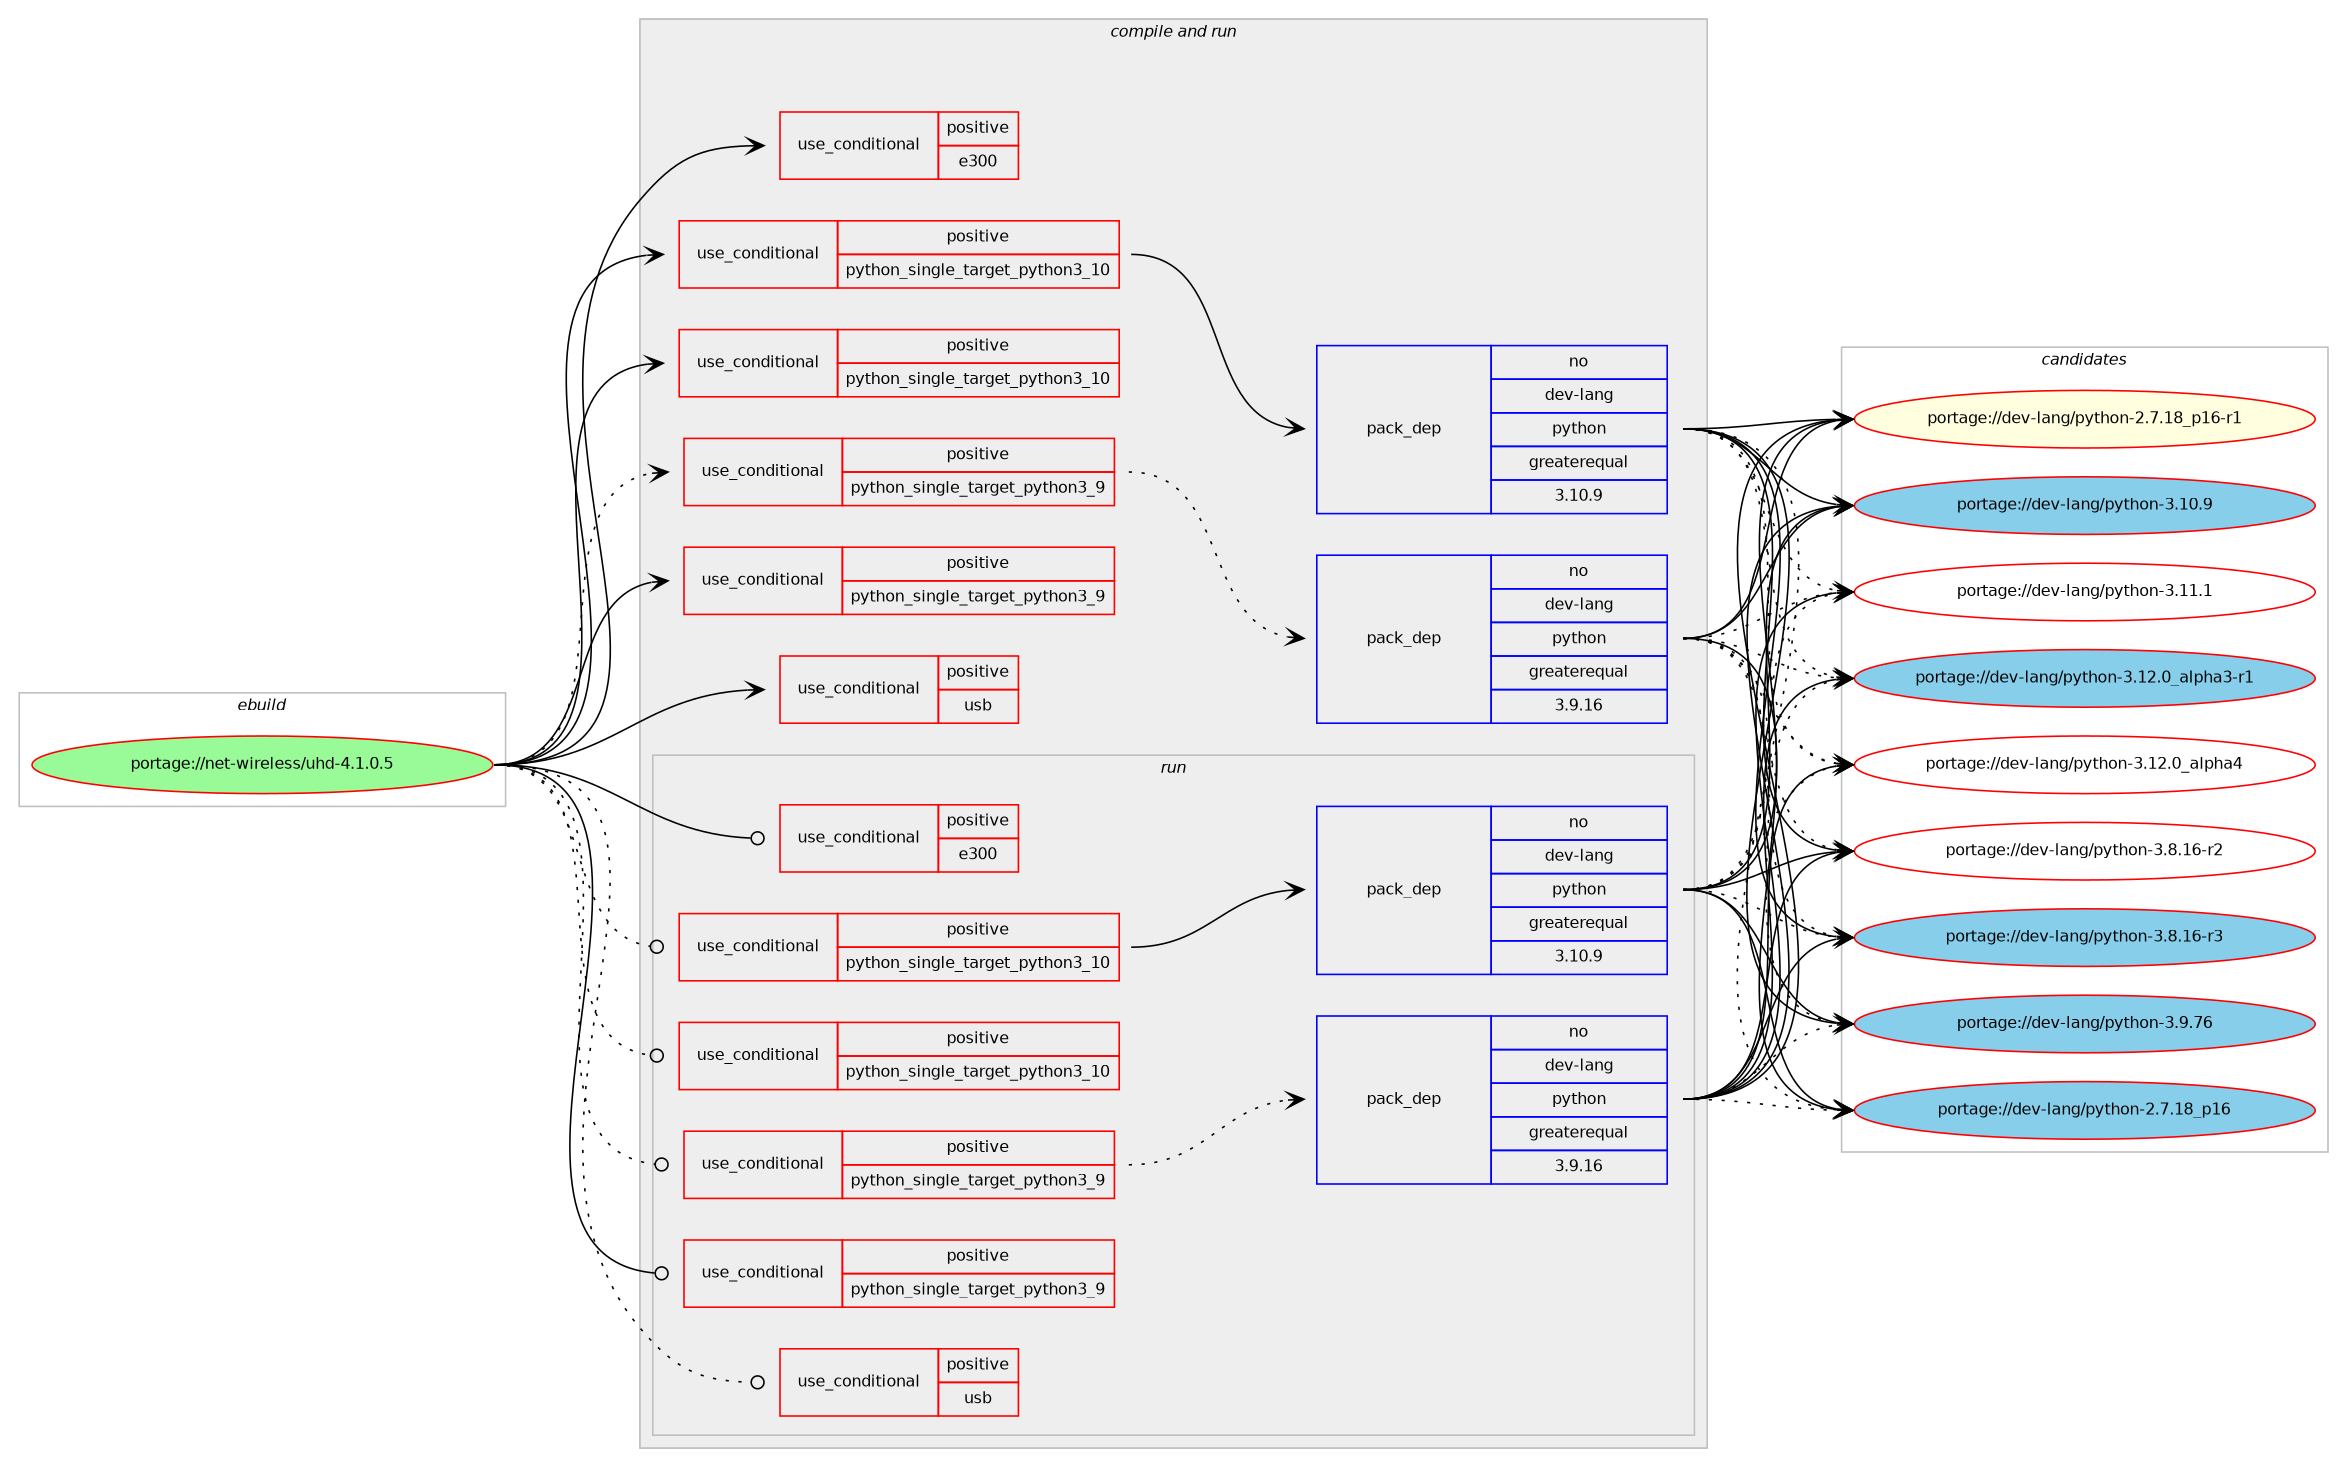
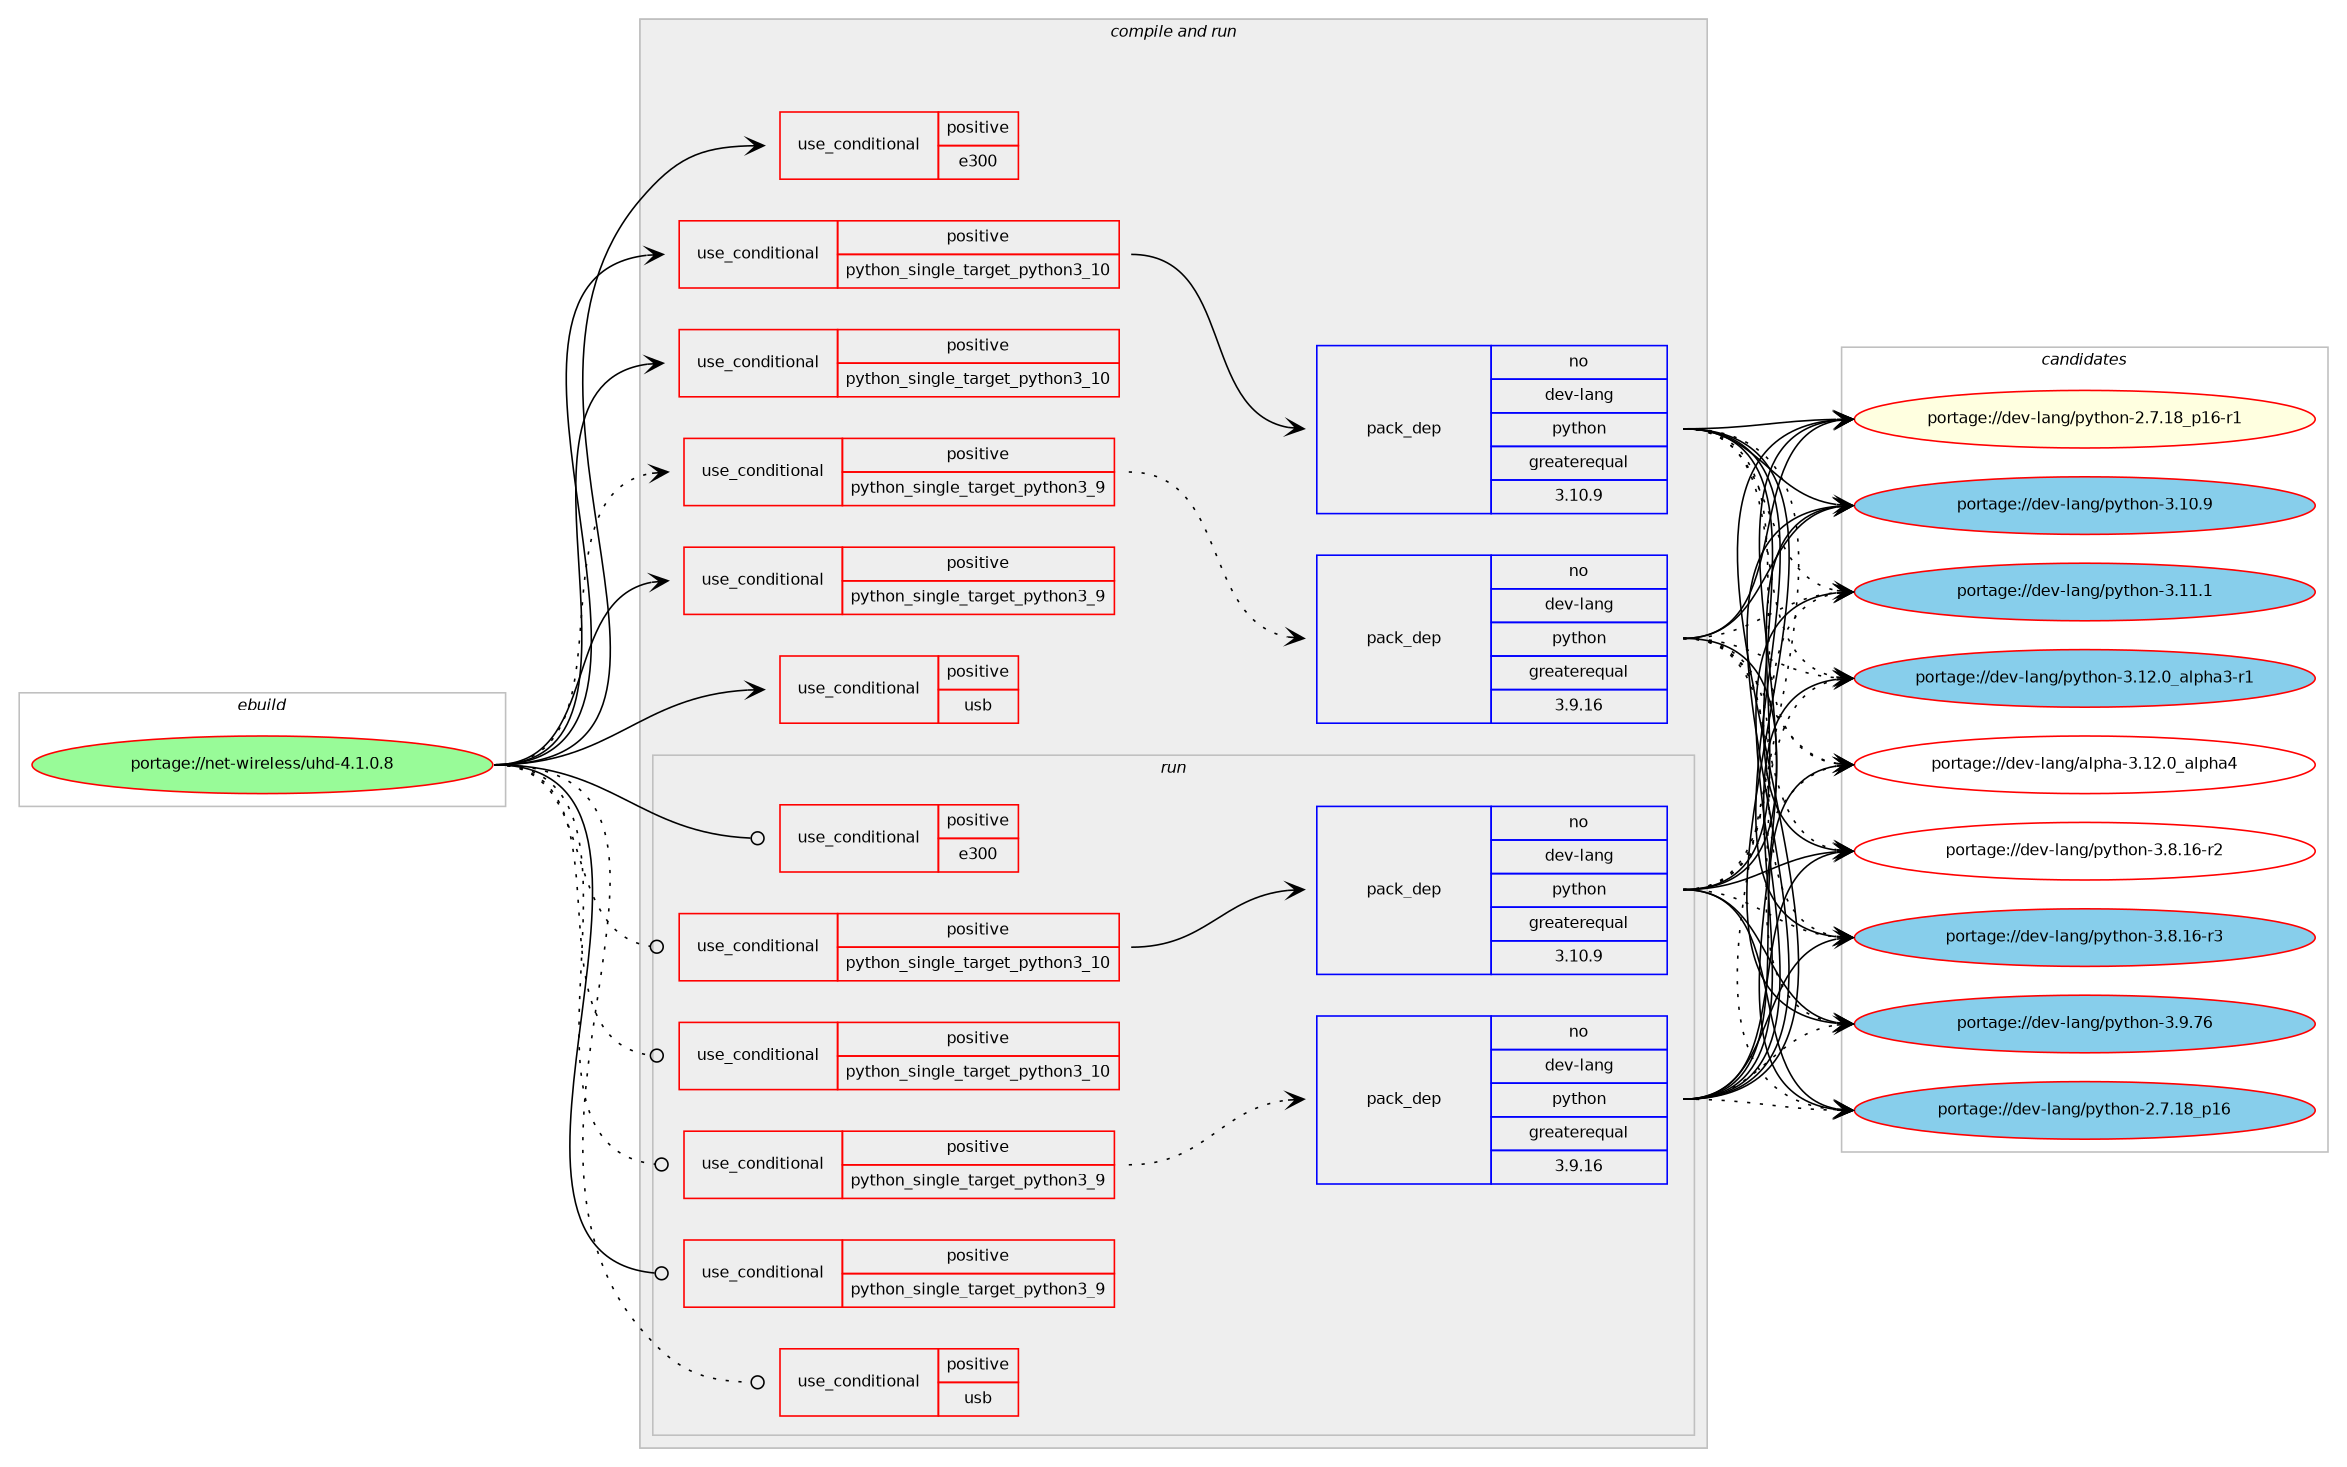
(2085, 592) -> (2085, 592)
(262, 765) -> (262, 765)
(2085, 765) -> (2085, 765)
